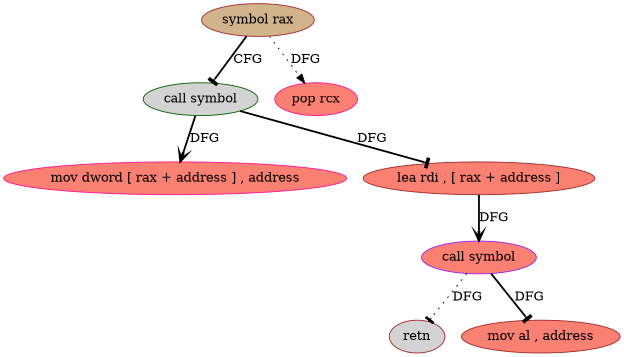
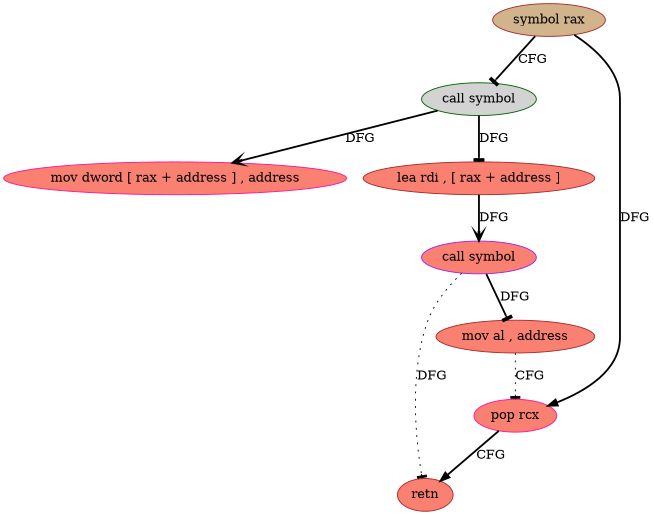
(284, 56) -> (620, 225)
(417, 337) -> (425, 495)
none -> (515, 374)
none -> (473, 453)
